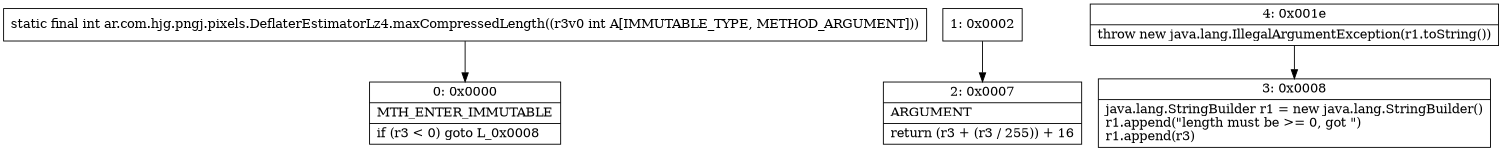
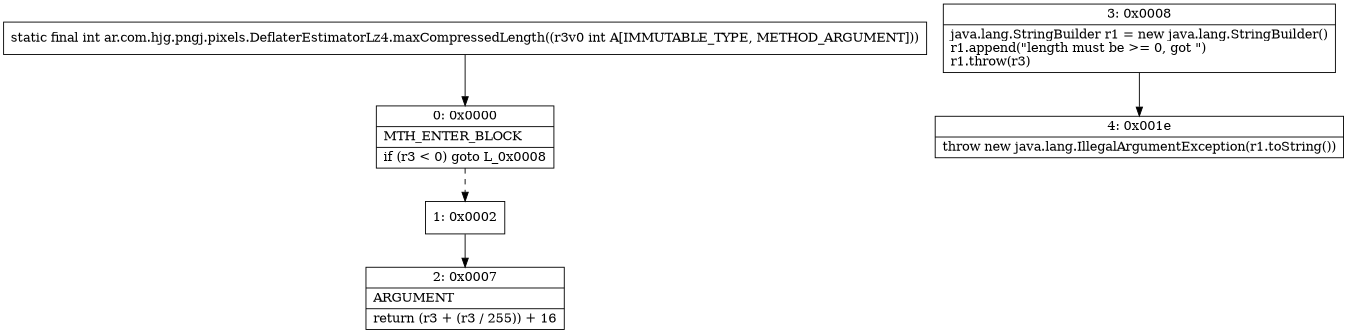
(1294, 58) -> (1139, 90)
(465, 113) -> (453, 137)
(1151, 137) -> (991, 62)
none -> (465, 180)
